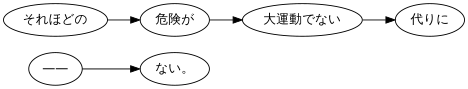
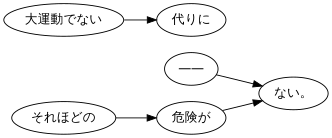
(221, 20) -> (238, 107)
